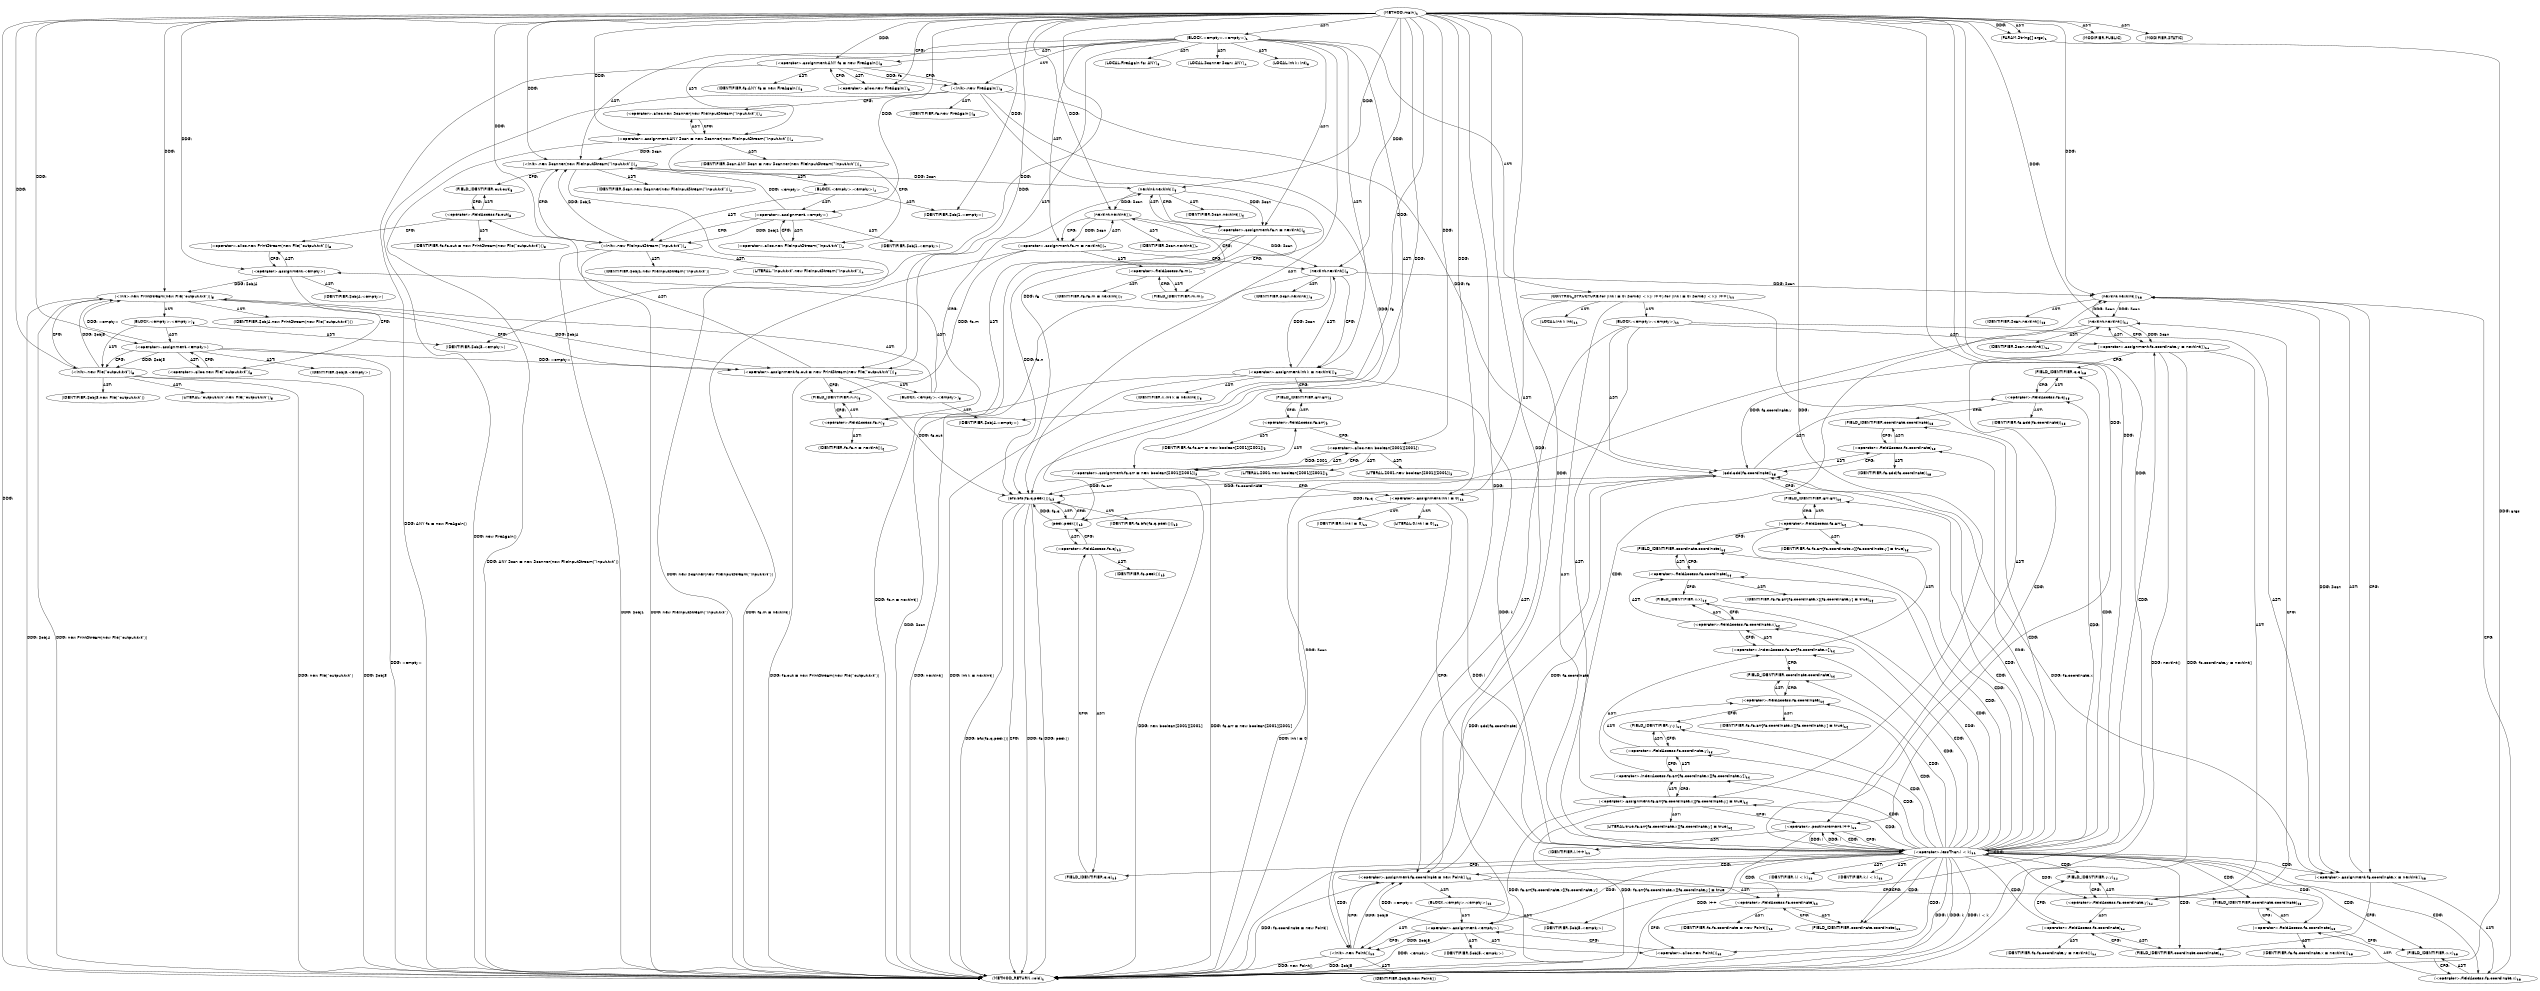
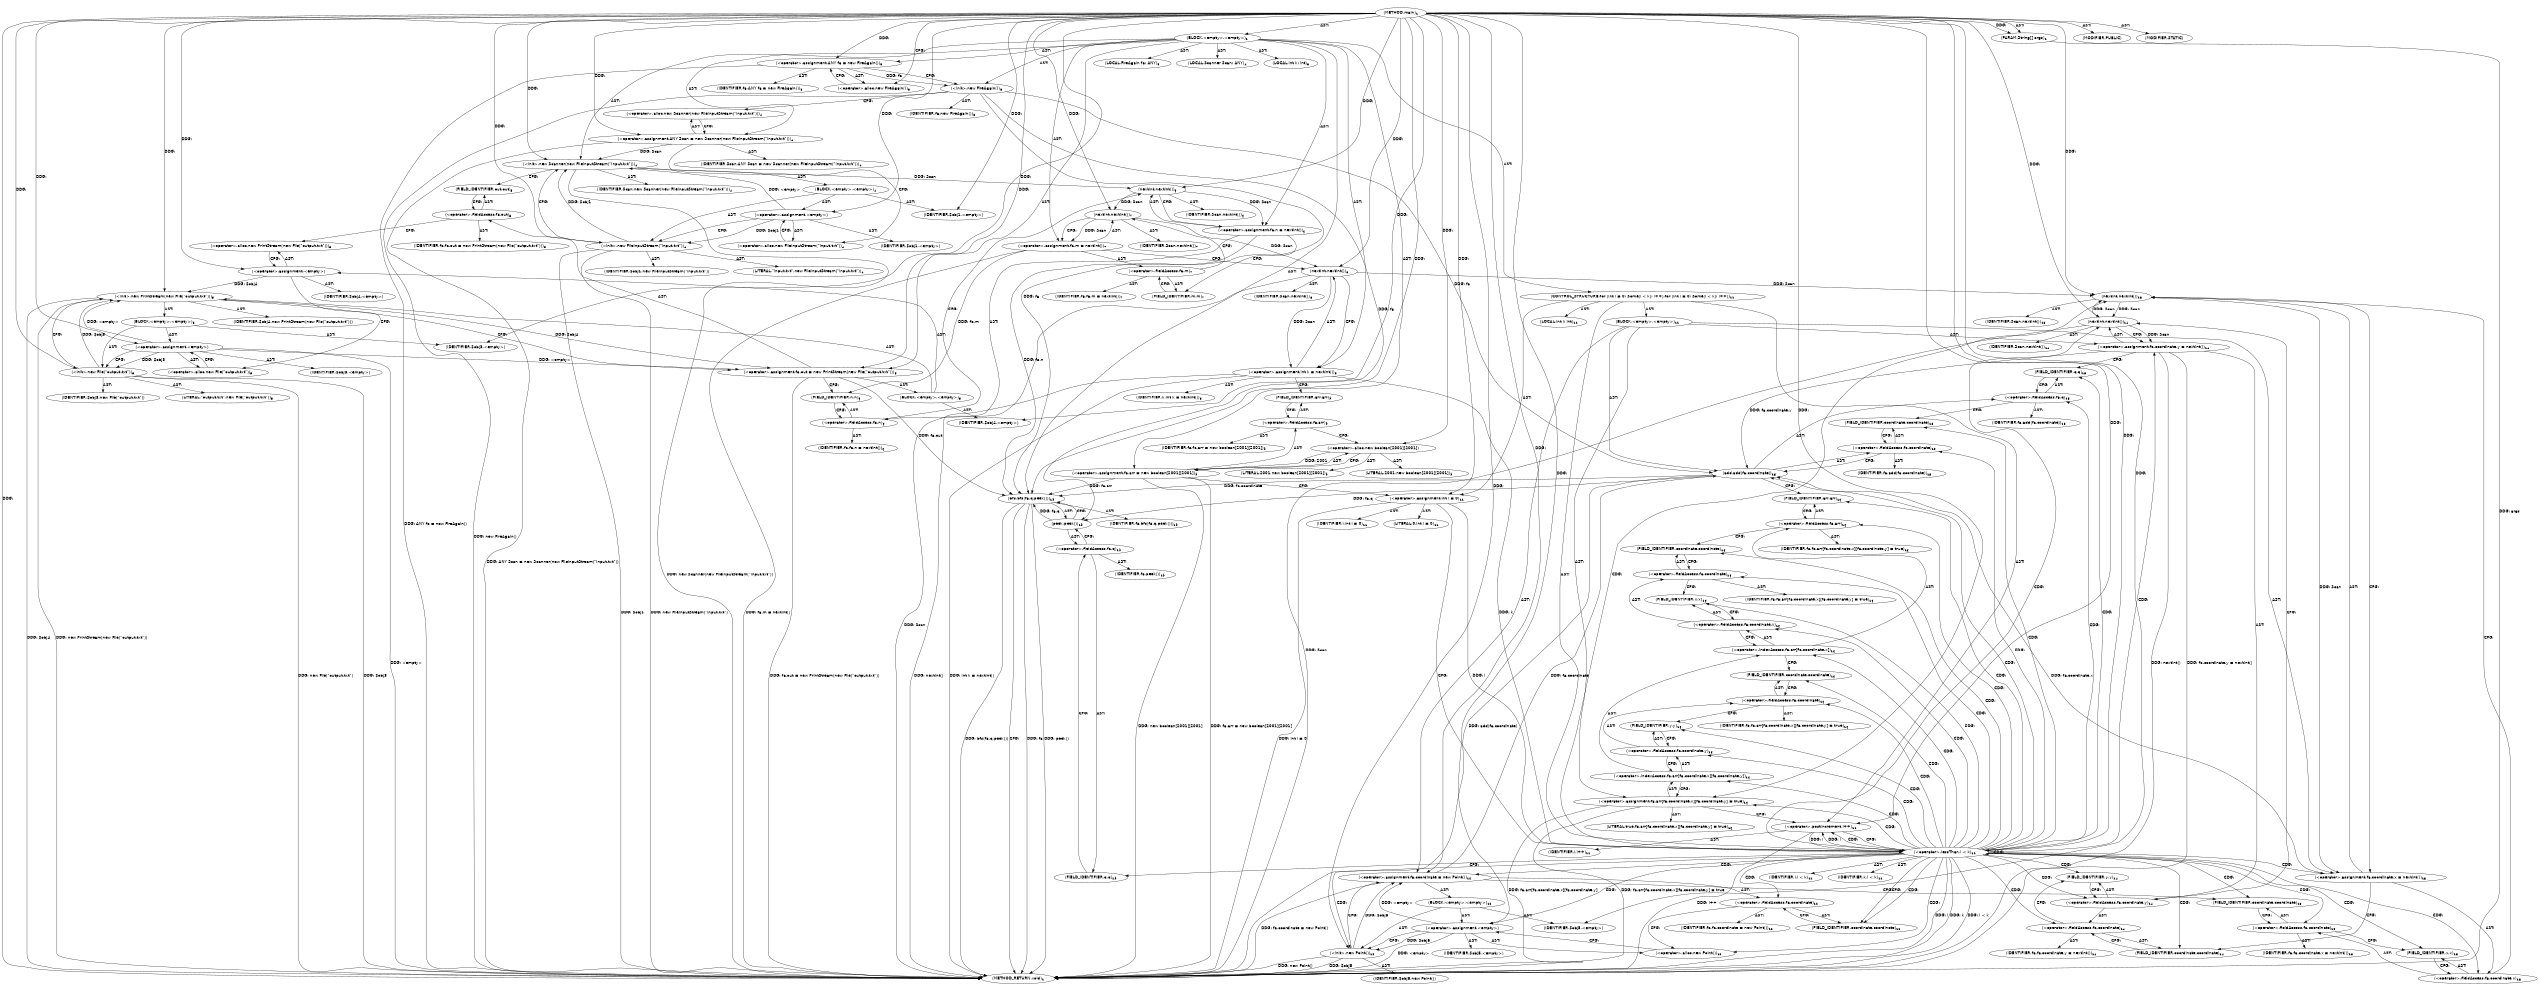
(890, 506) -> none
